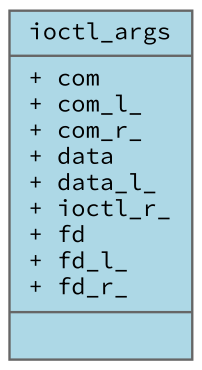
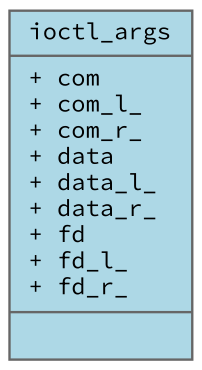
(101, 209) -> (94, 209)
